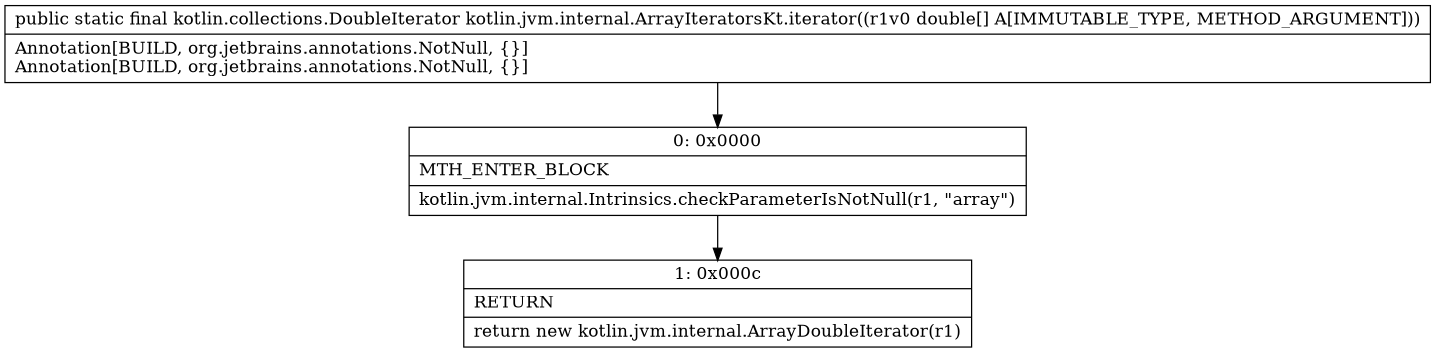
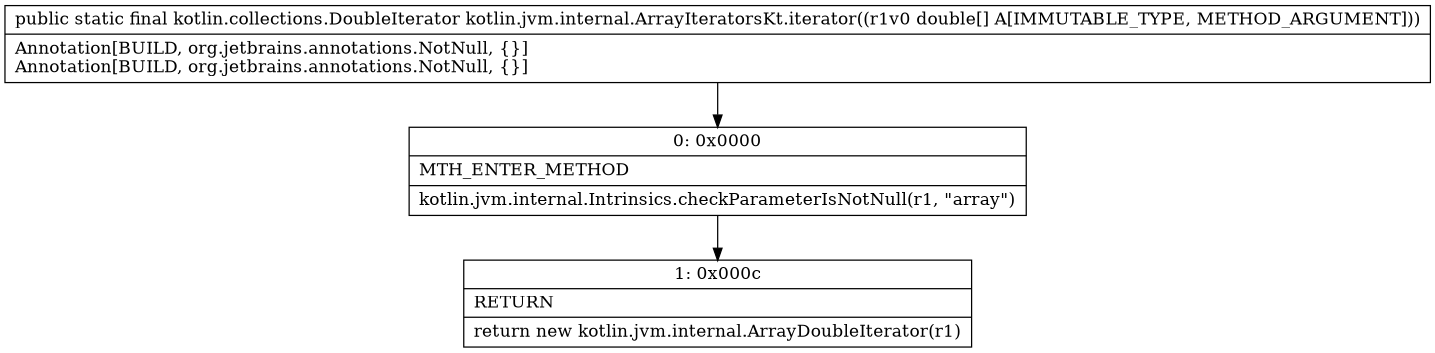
(515, 170) -> (525, 170)
